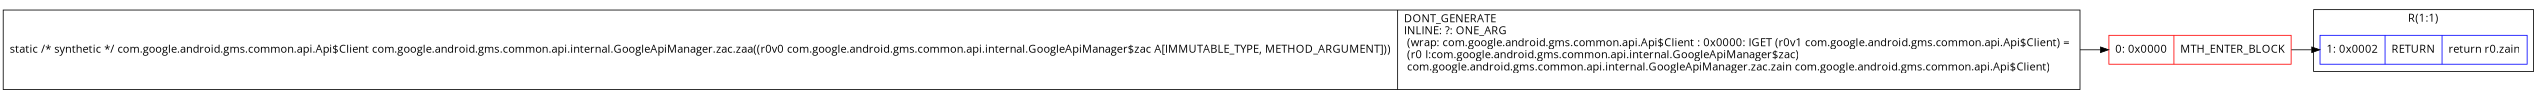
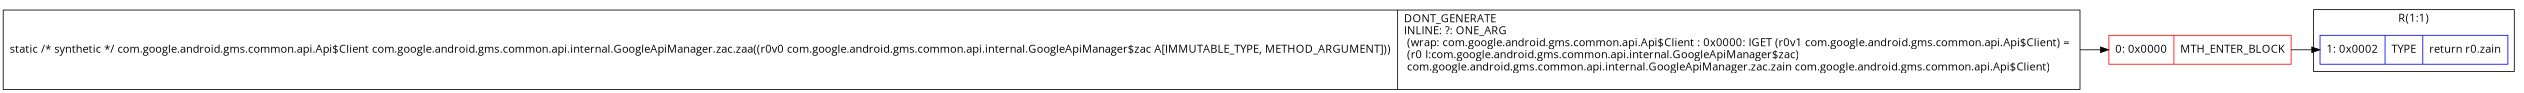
(2414, 49) -> (2404, 49)
